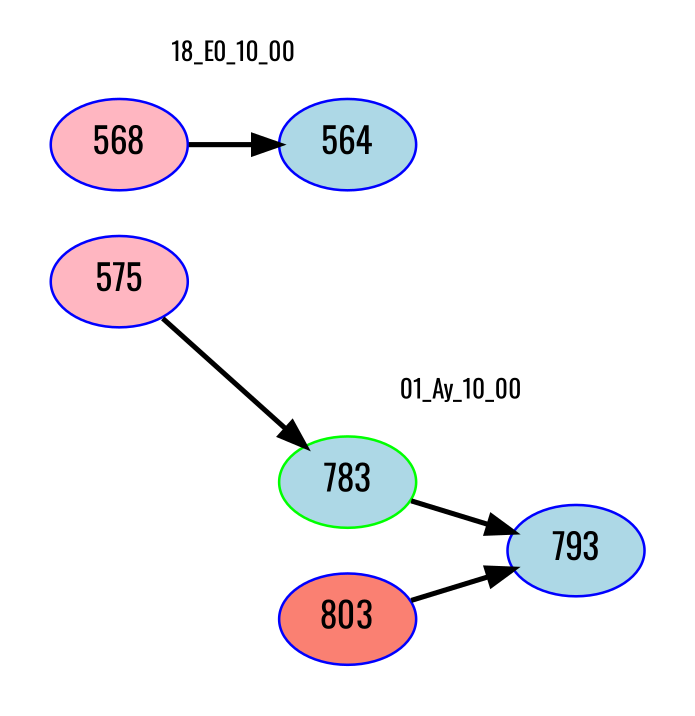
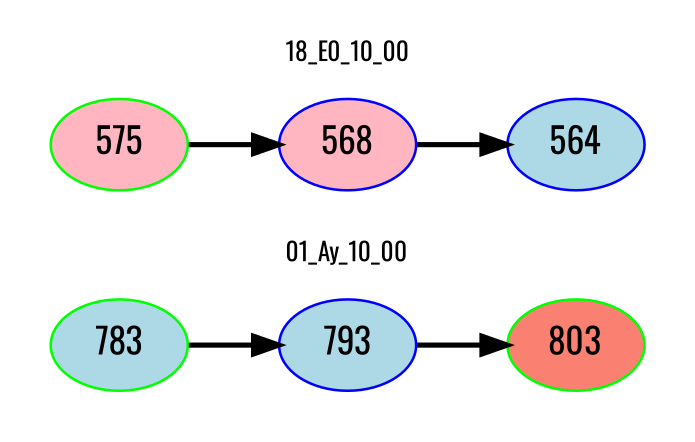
(119, 282) -> (119, 145)
(224, 374) -> (221, 145)
(450, 589) -> (449, 345)
(348, 619) -> (576, 345)
